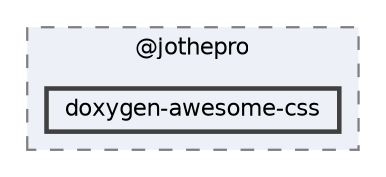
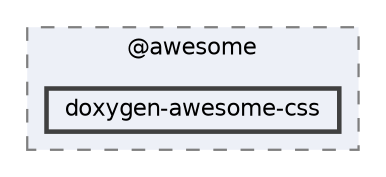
(193, 49) -> (193, 49)
